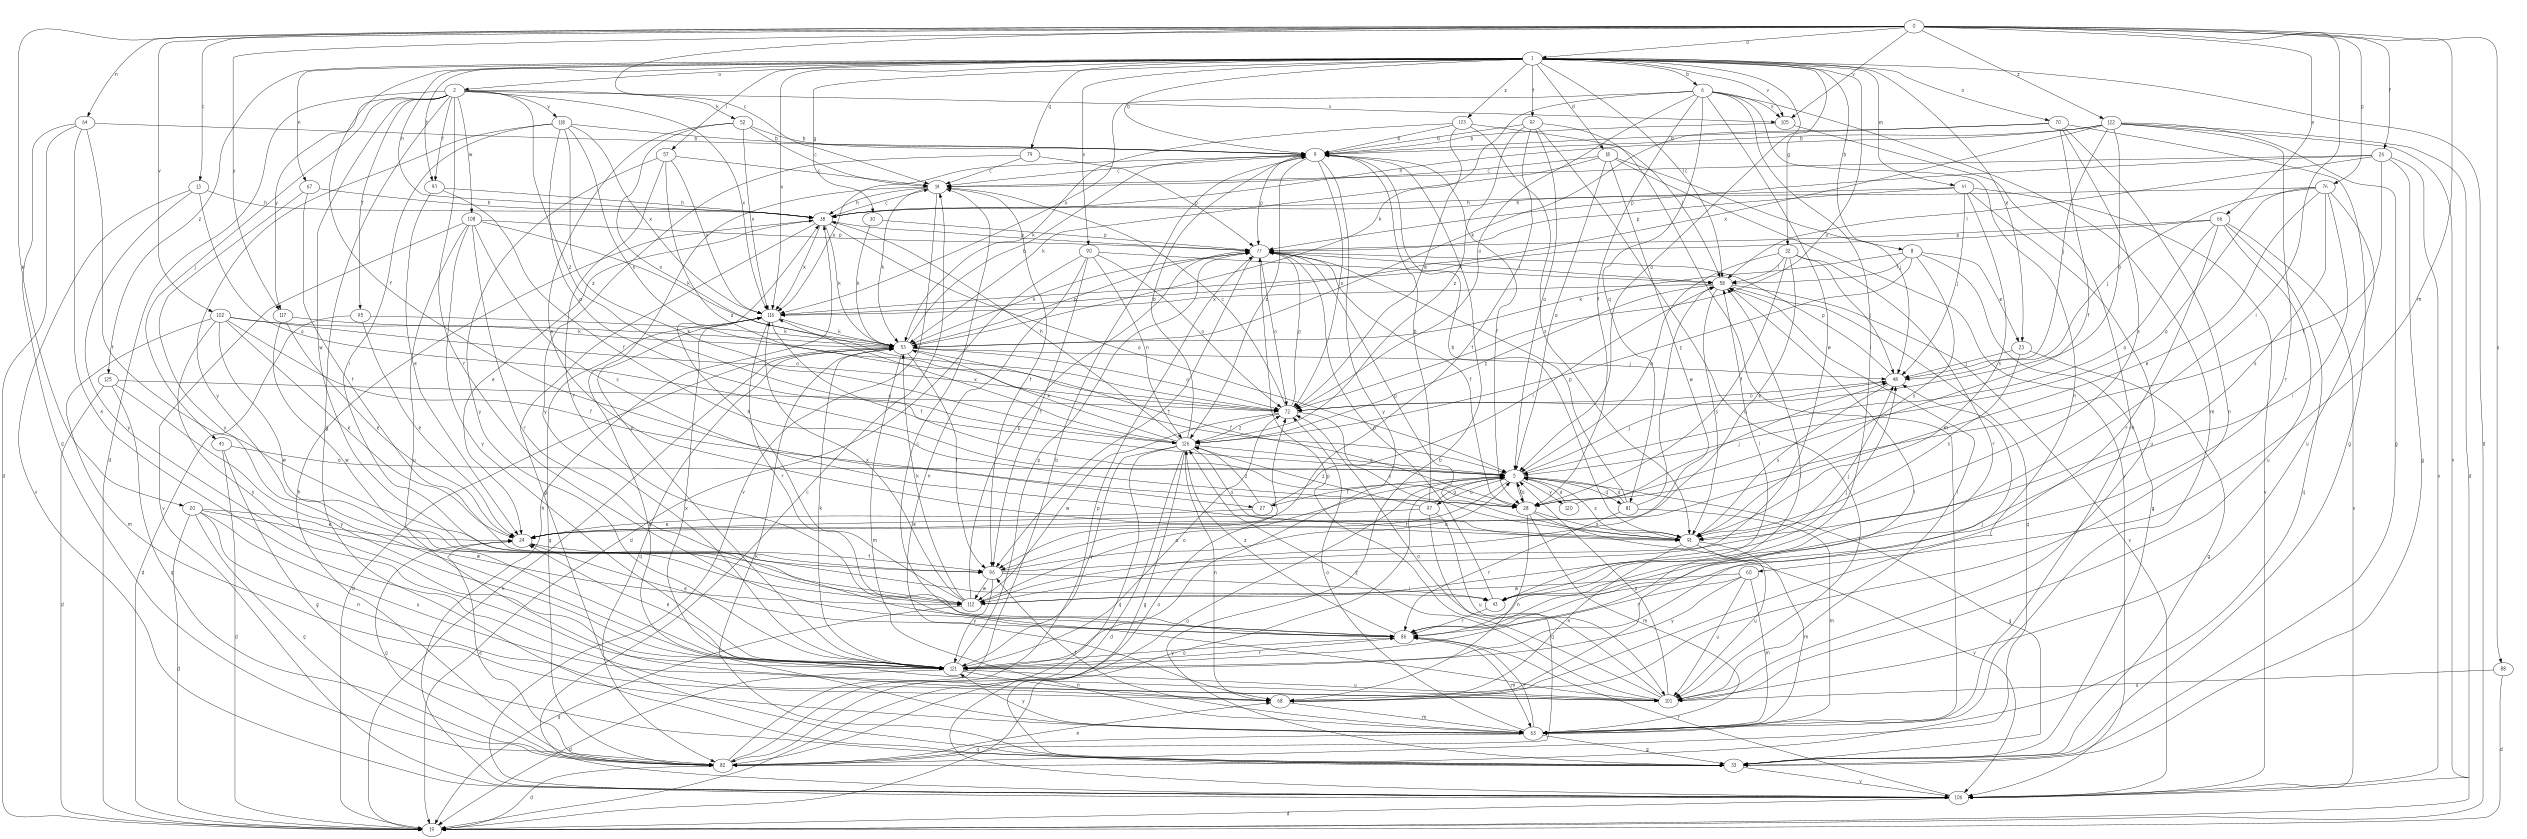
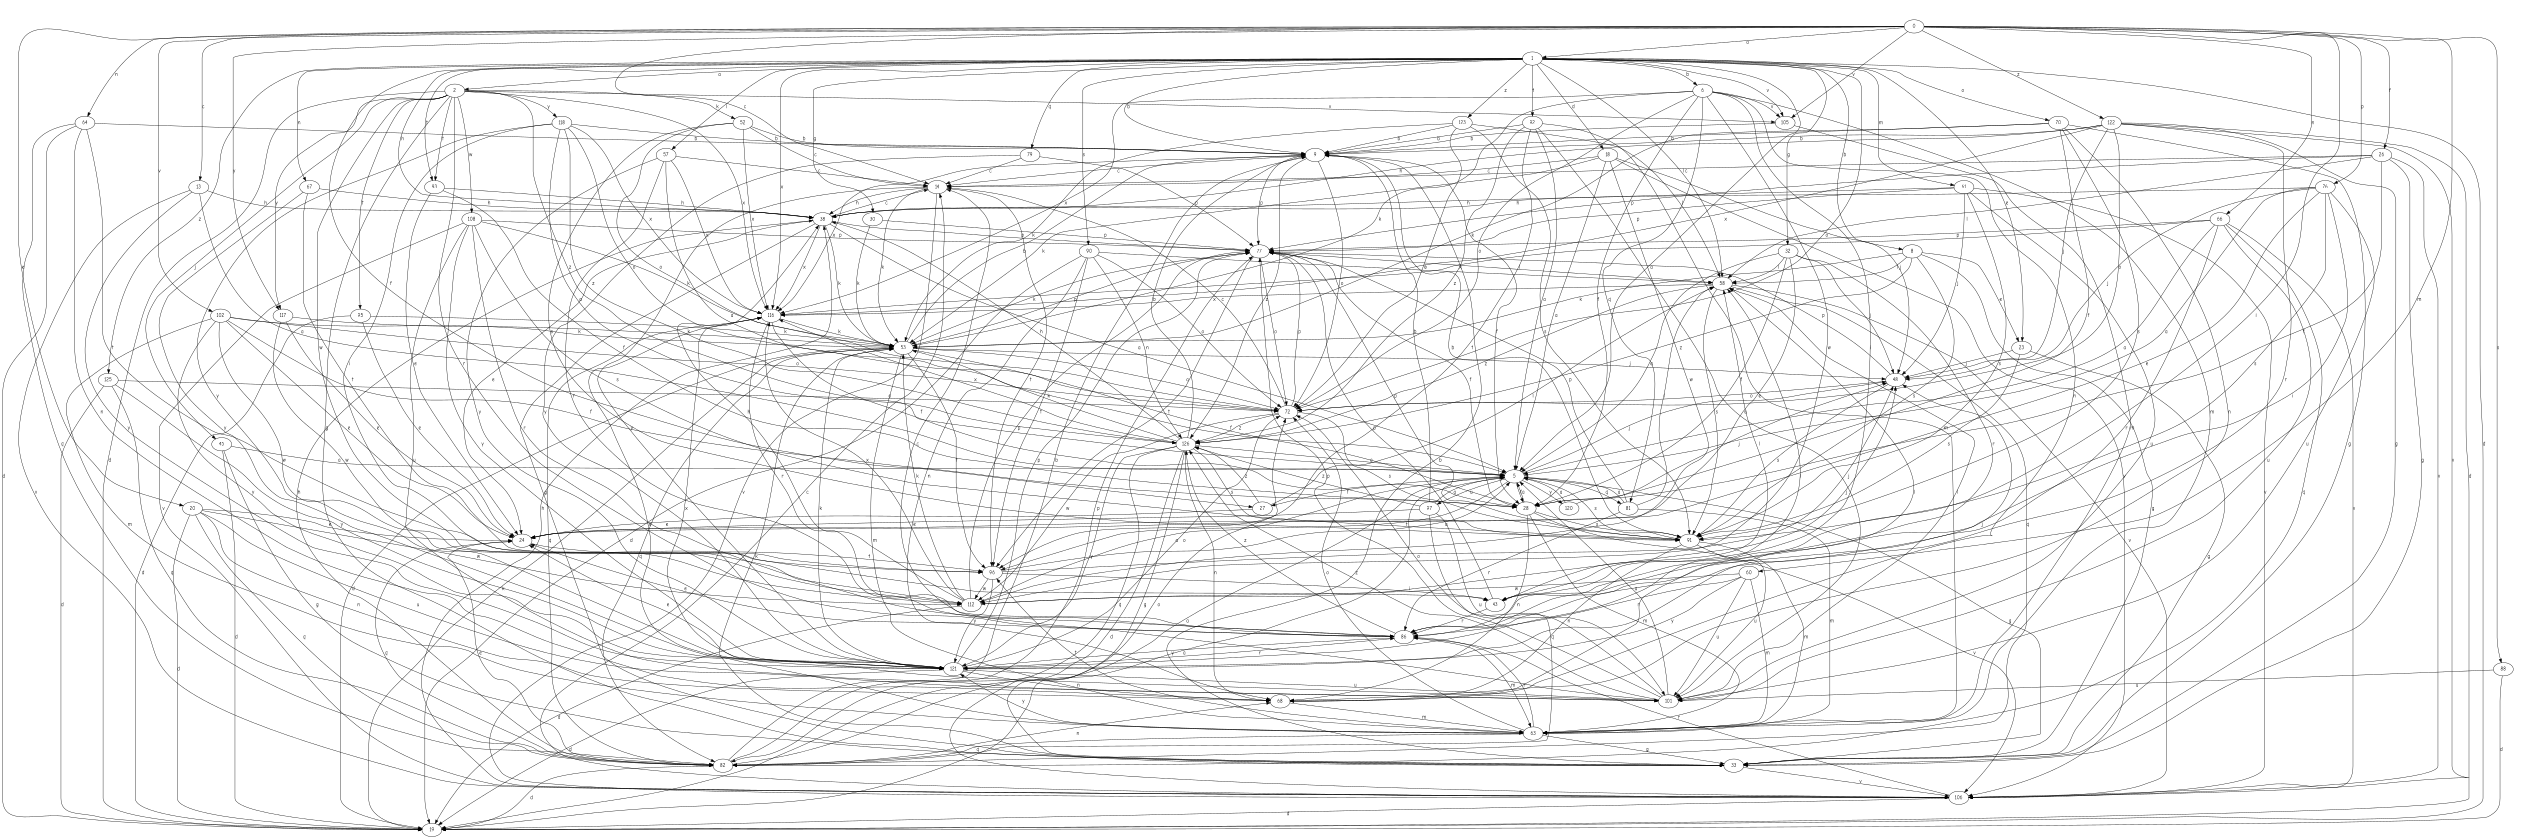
(1309, 518) -> none
